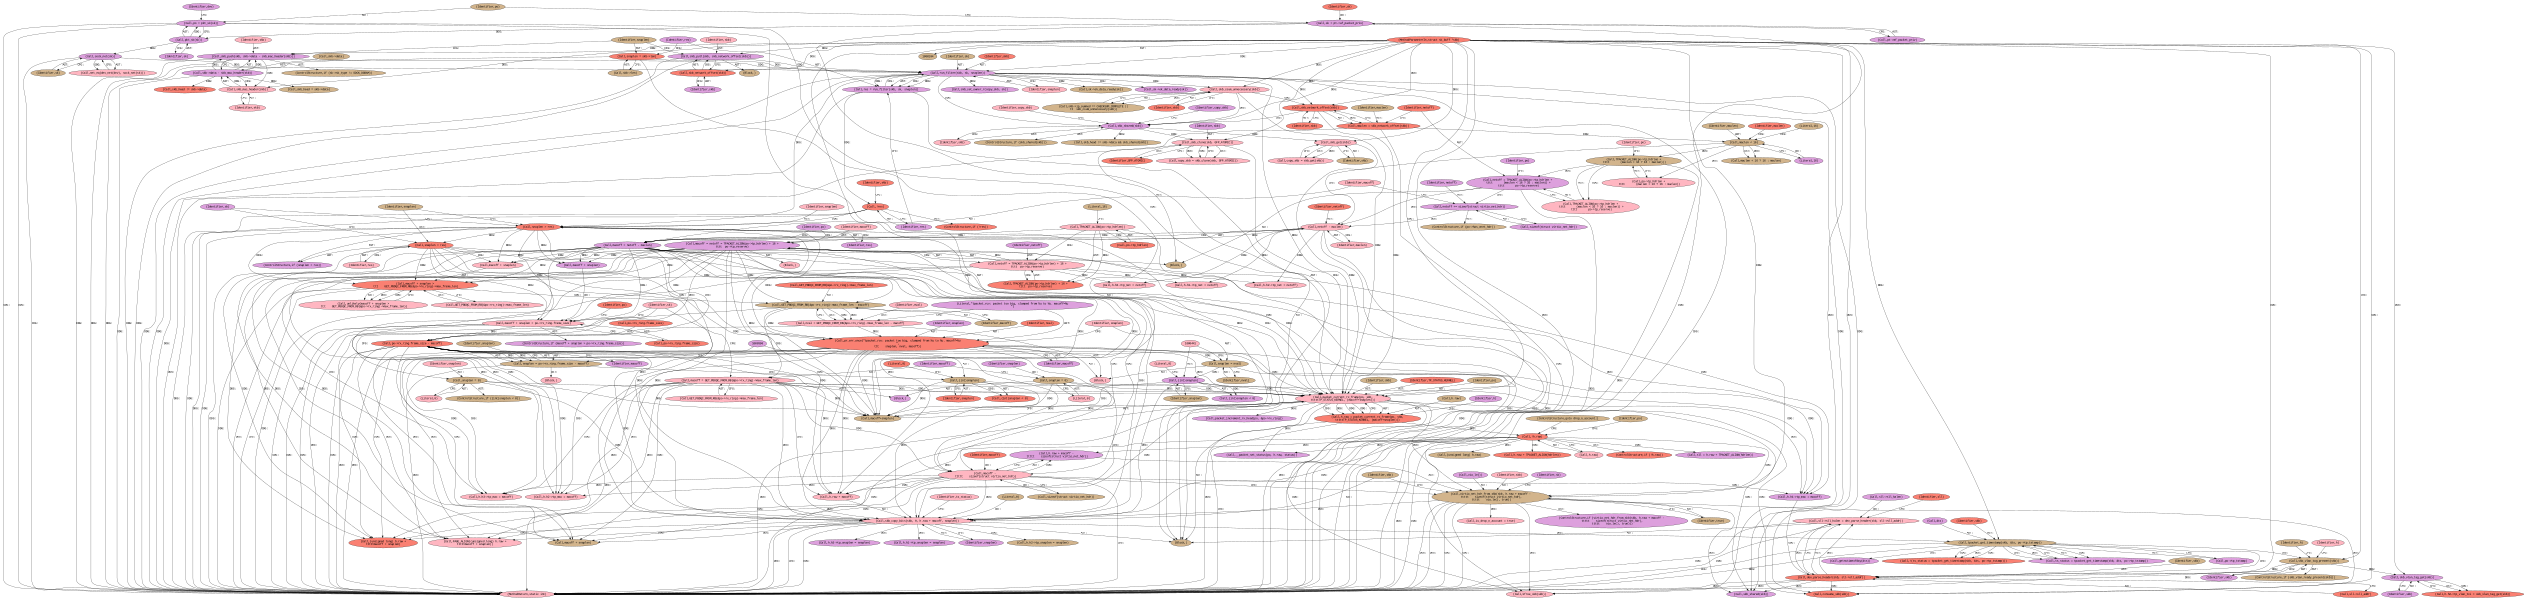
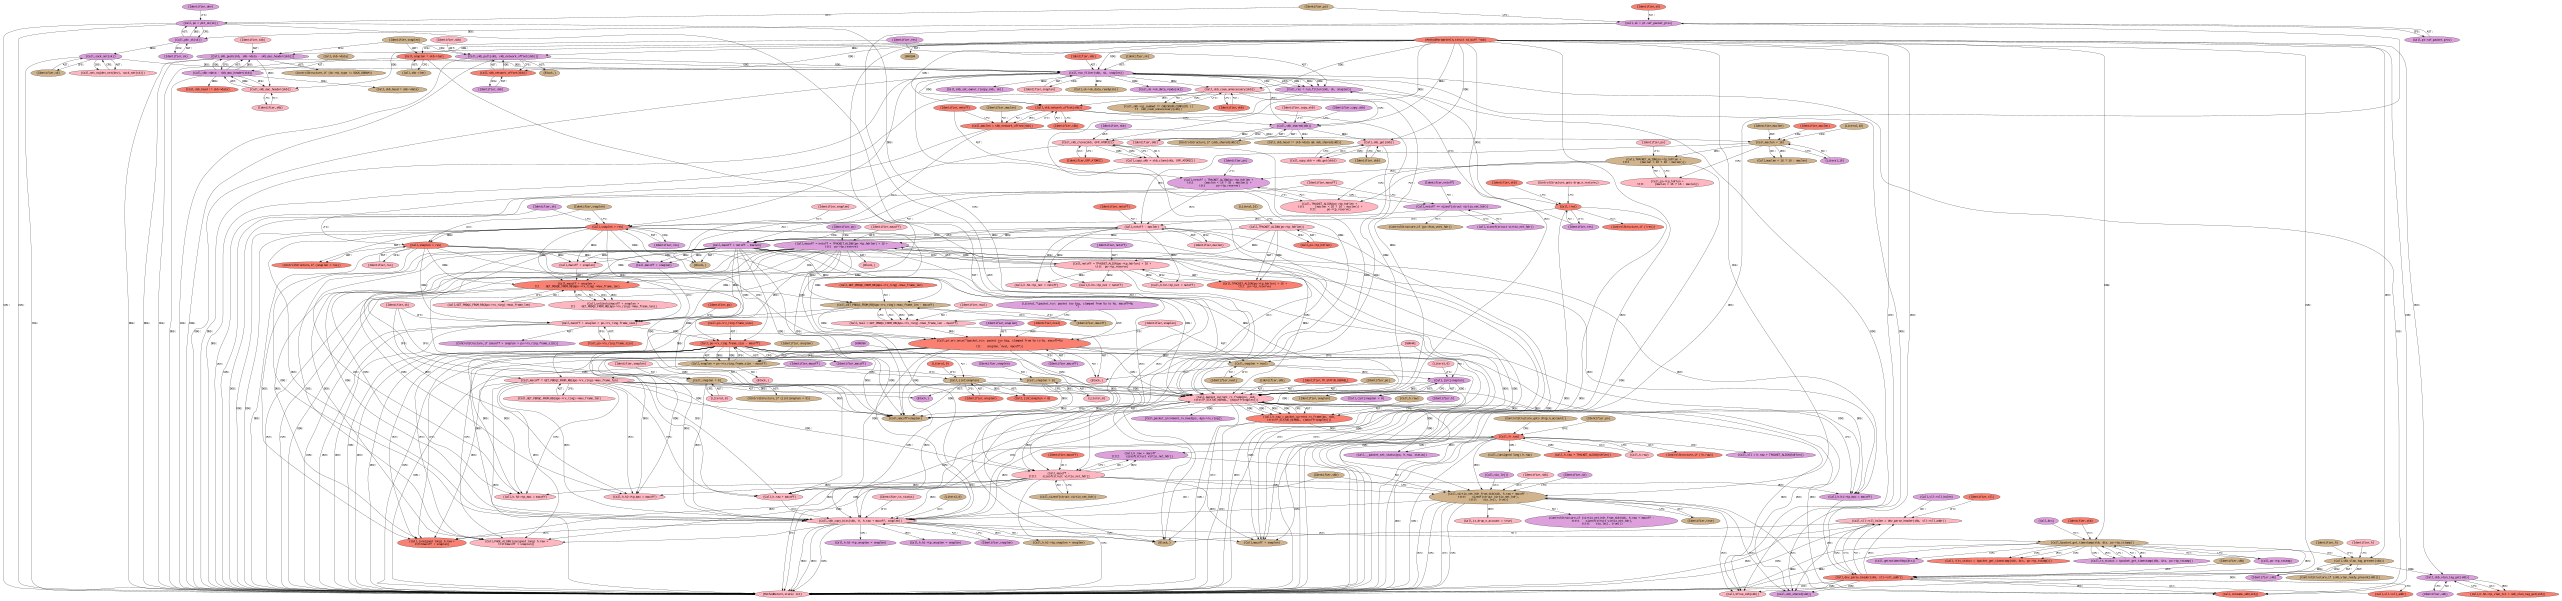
none -> (1568, 183)
(292, 265) -> (311, 265)
